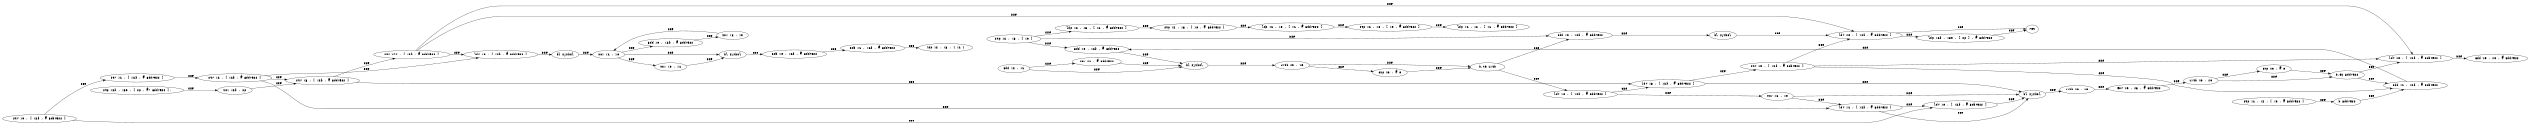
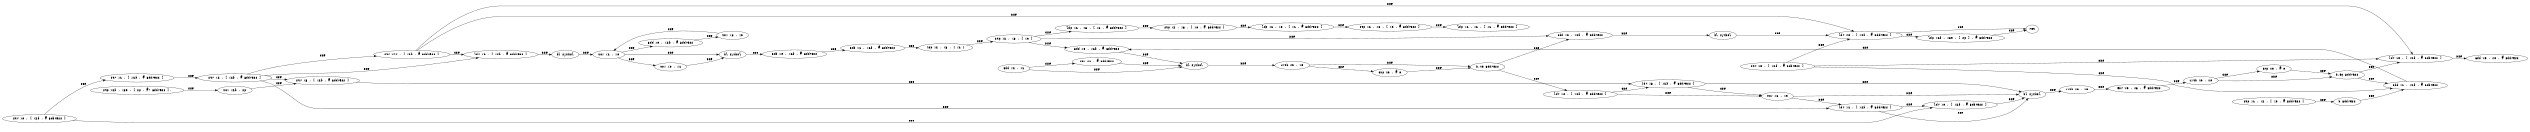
none -> (979, 43)
(363, 67) -> (310, 62)
(1488, 67) -> (1488, 67)
(1722, 75) -> (1724, 92)
